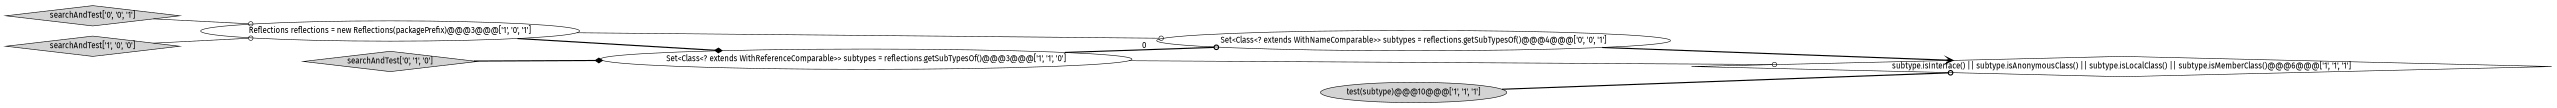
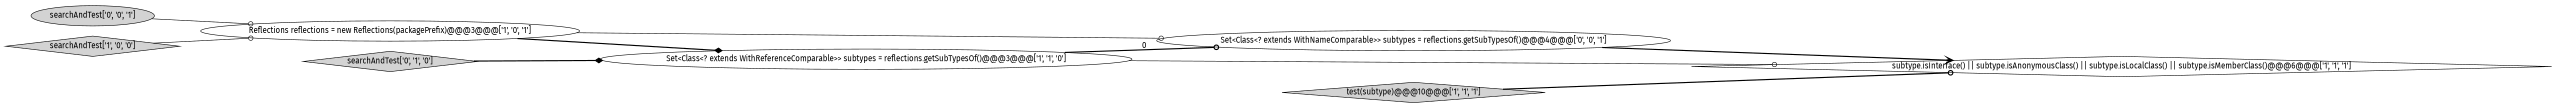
(93, 16) -> (93, 16)
(1414, 92) -> (1414, 92)
